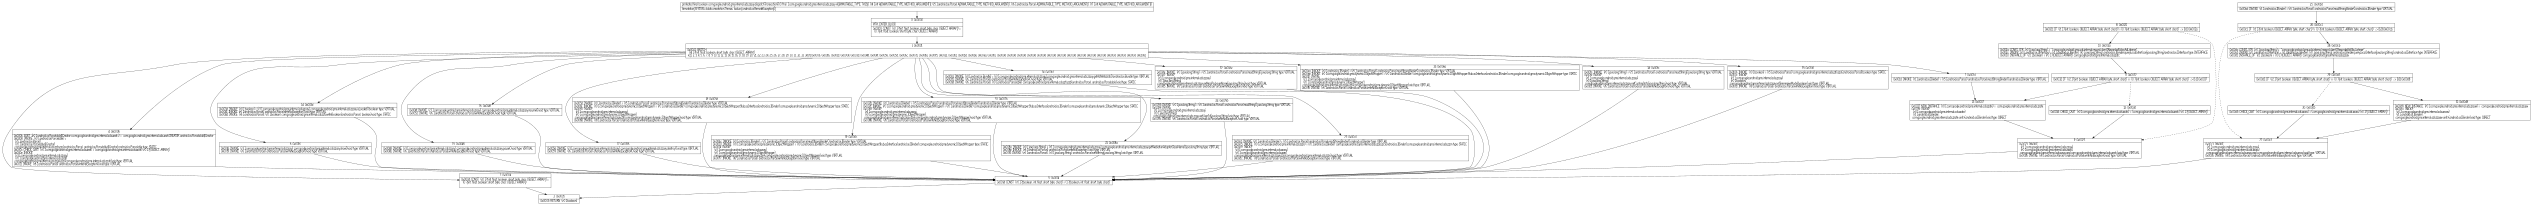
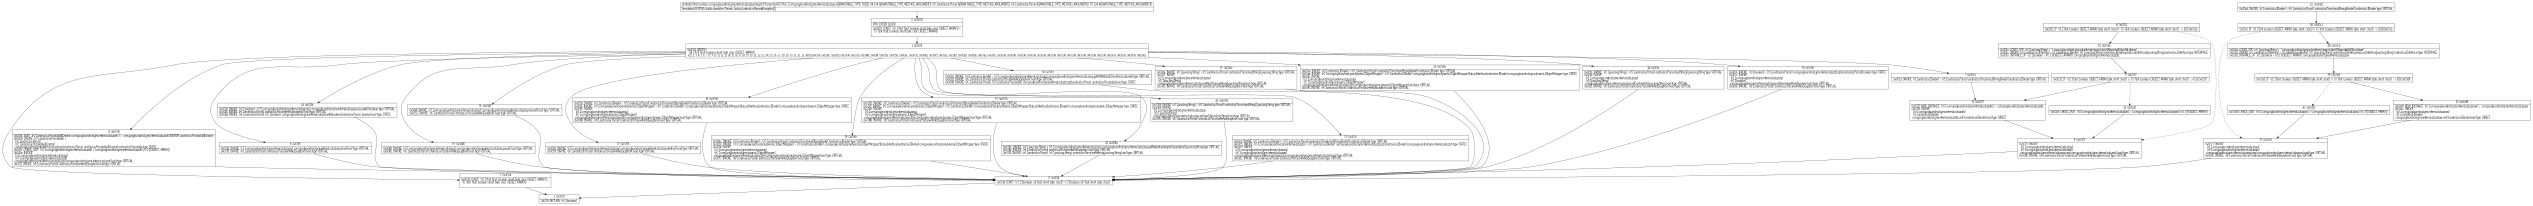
(559, 201) -> (559, 201)
